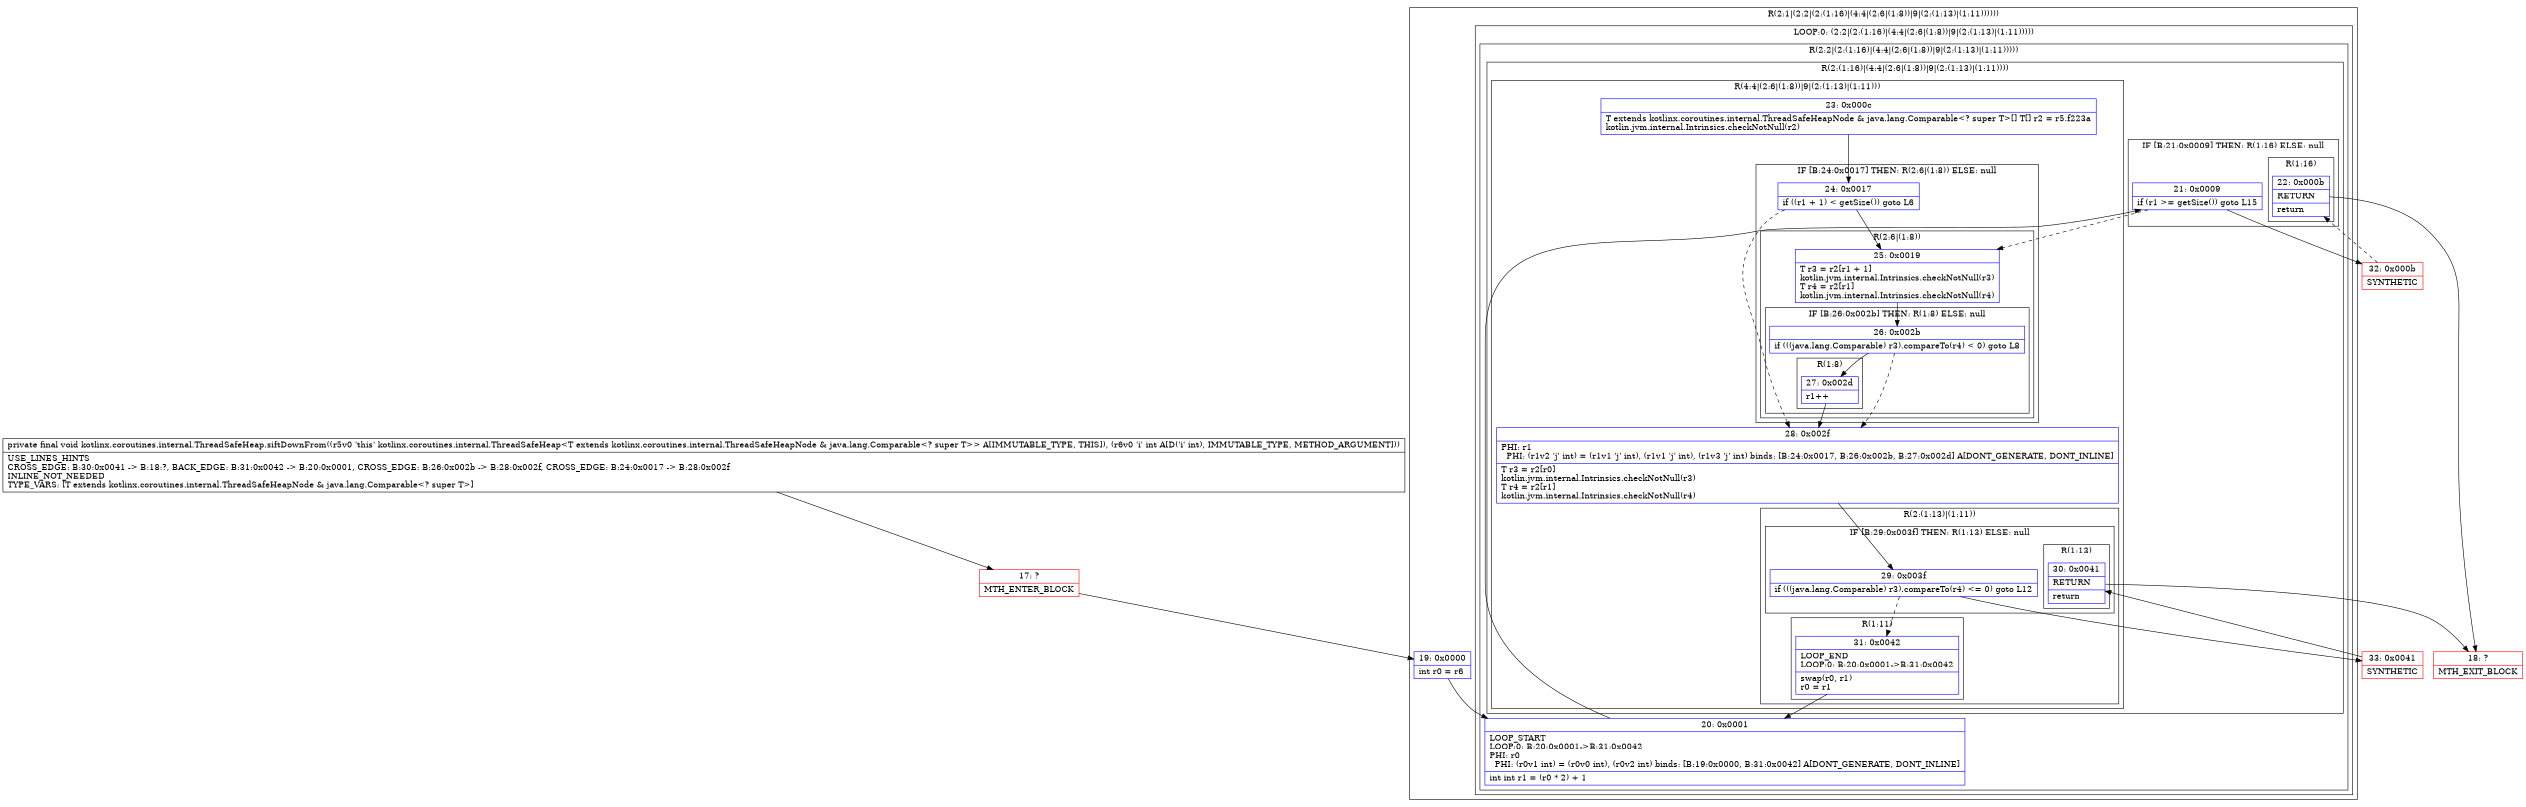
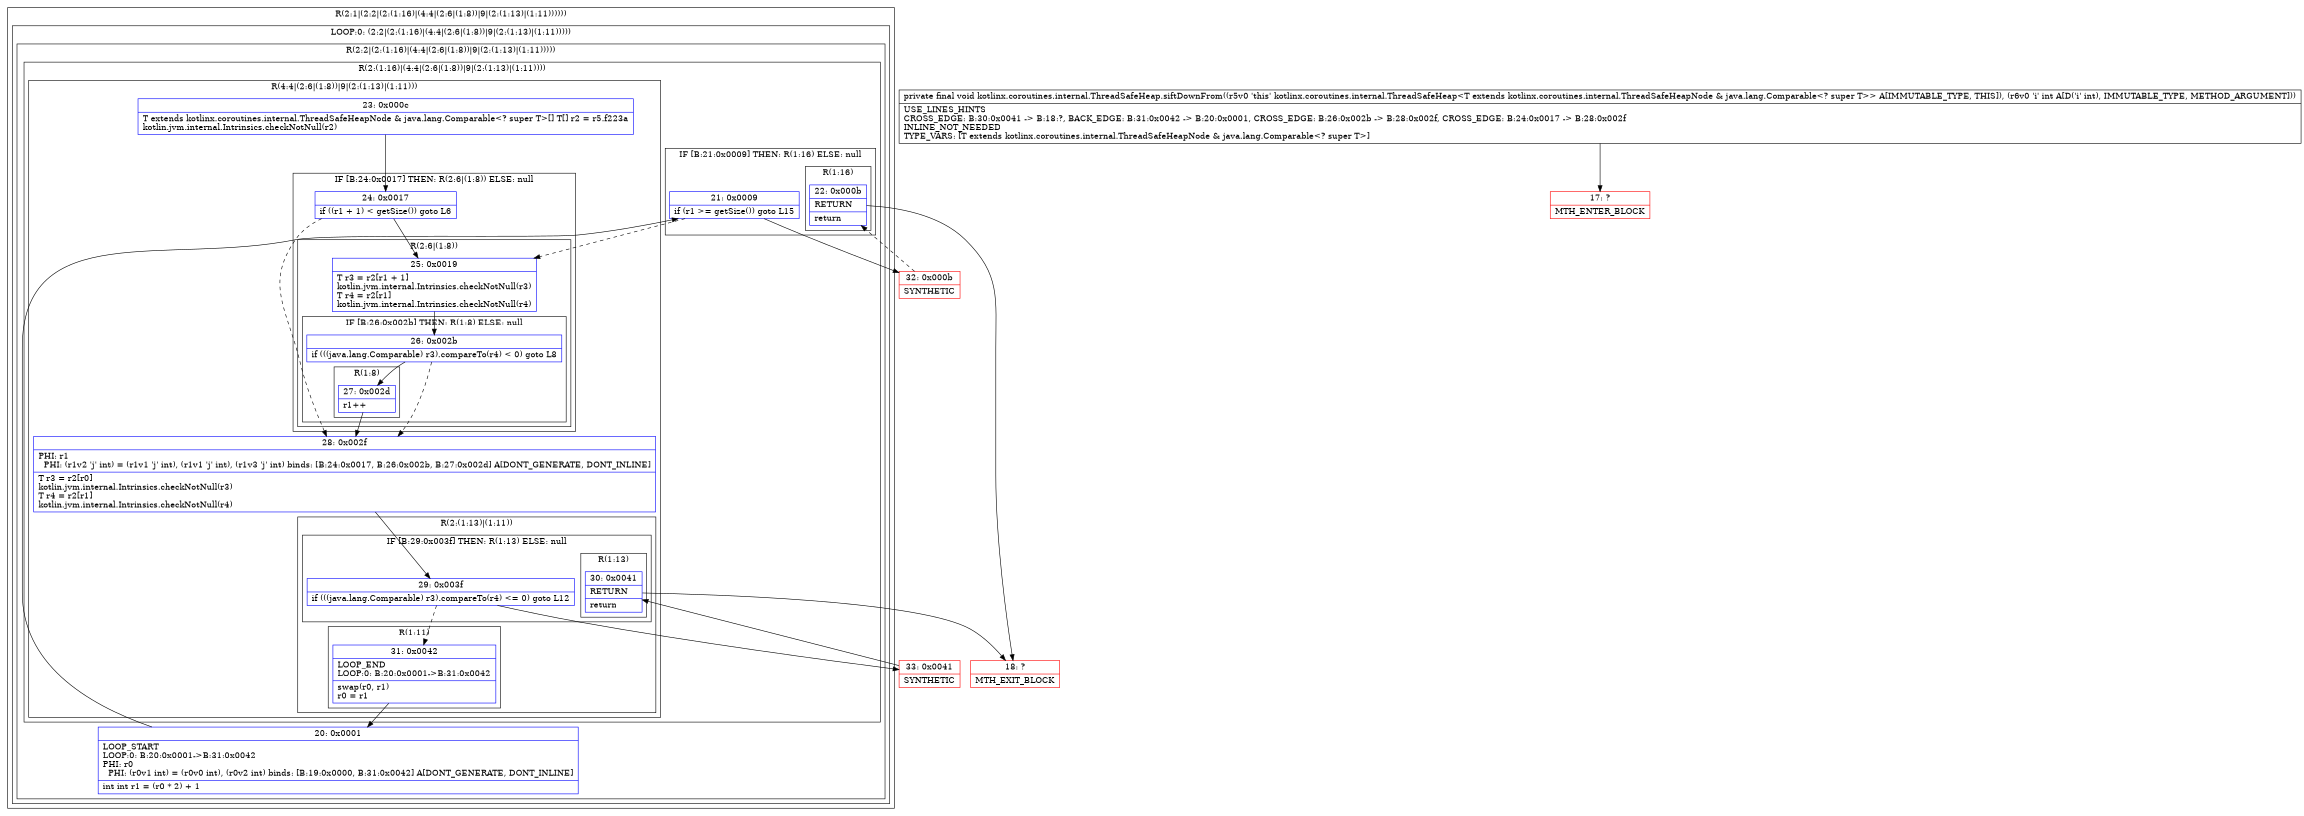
(1442, 665) -> none
